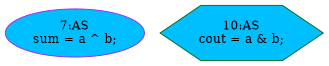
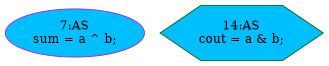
(242, 33) -> (242, 33)
